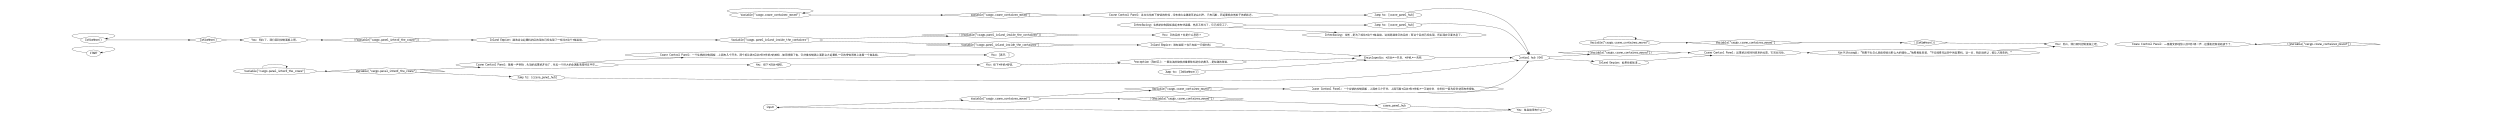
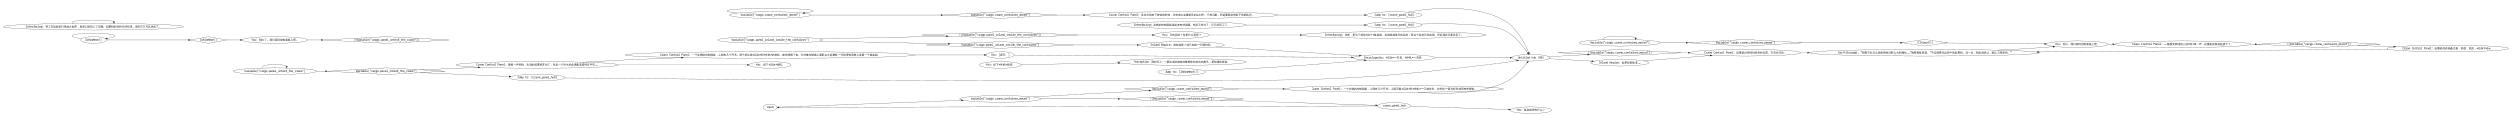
none -> (93, 27)
(1282, 30) -> (1255, 35)
(537, 40) -> none
(1925, 43) -> (1925, 43)
none -> (2111, 44)
none -> (2448, 48)
(93, 53) -> none
(1531, 58) -> (1531, 58)
(1297, 60) -> (1183, 56)
(884, 65) -> none
(1145, 110) -> (1078, 107)
